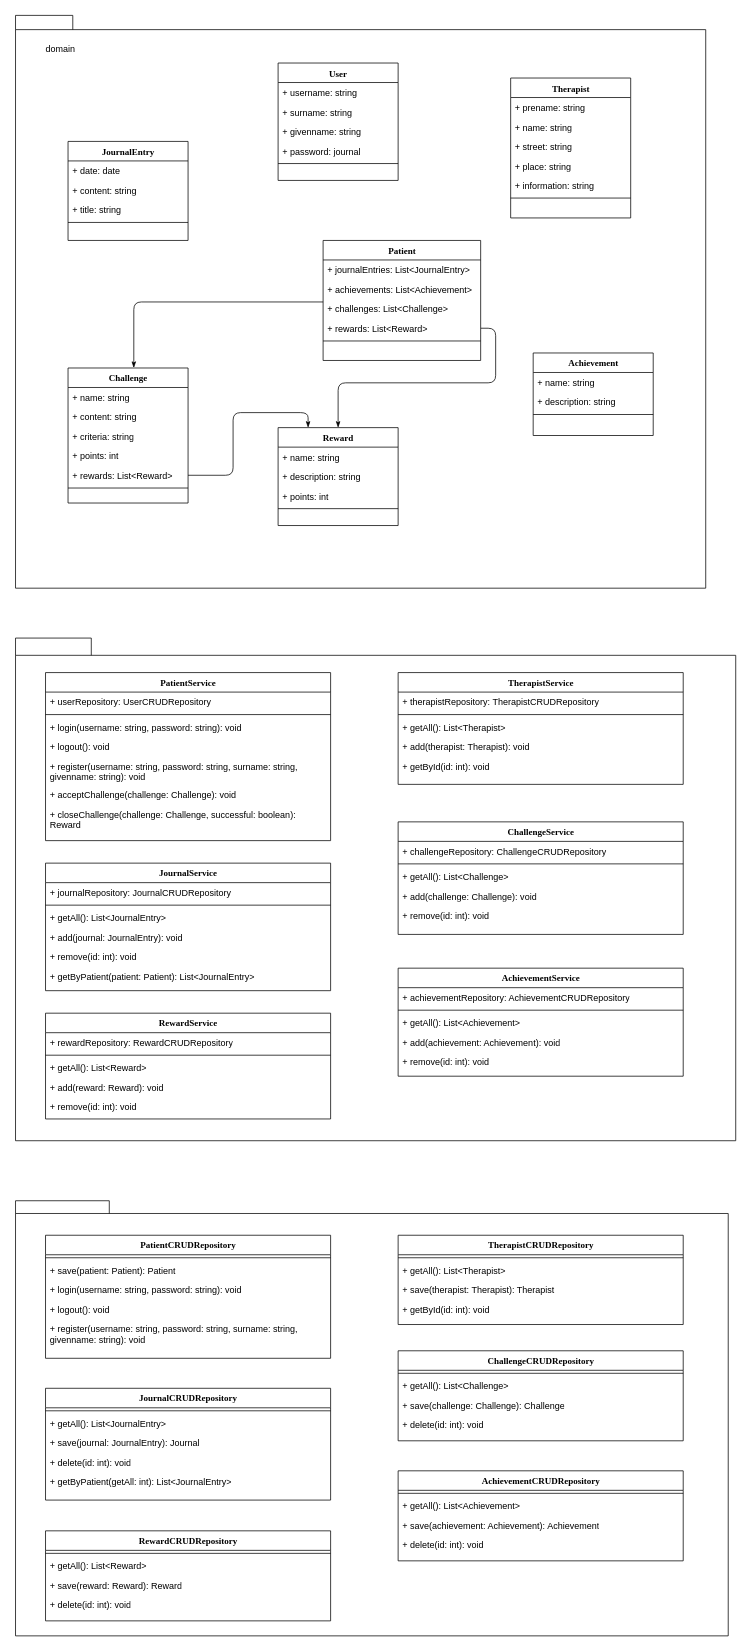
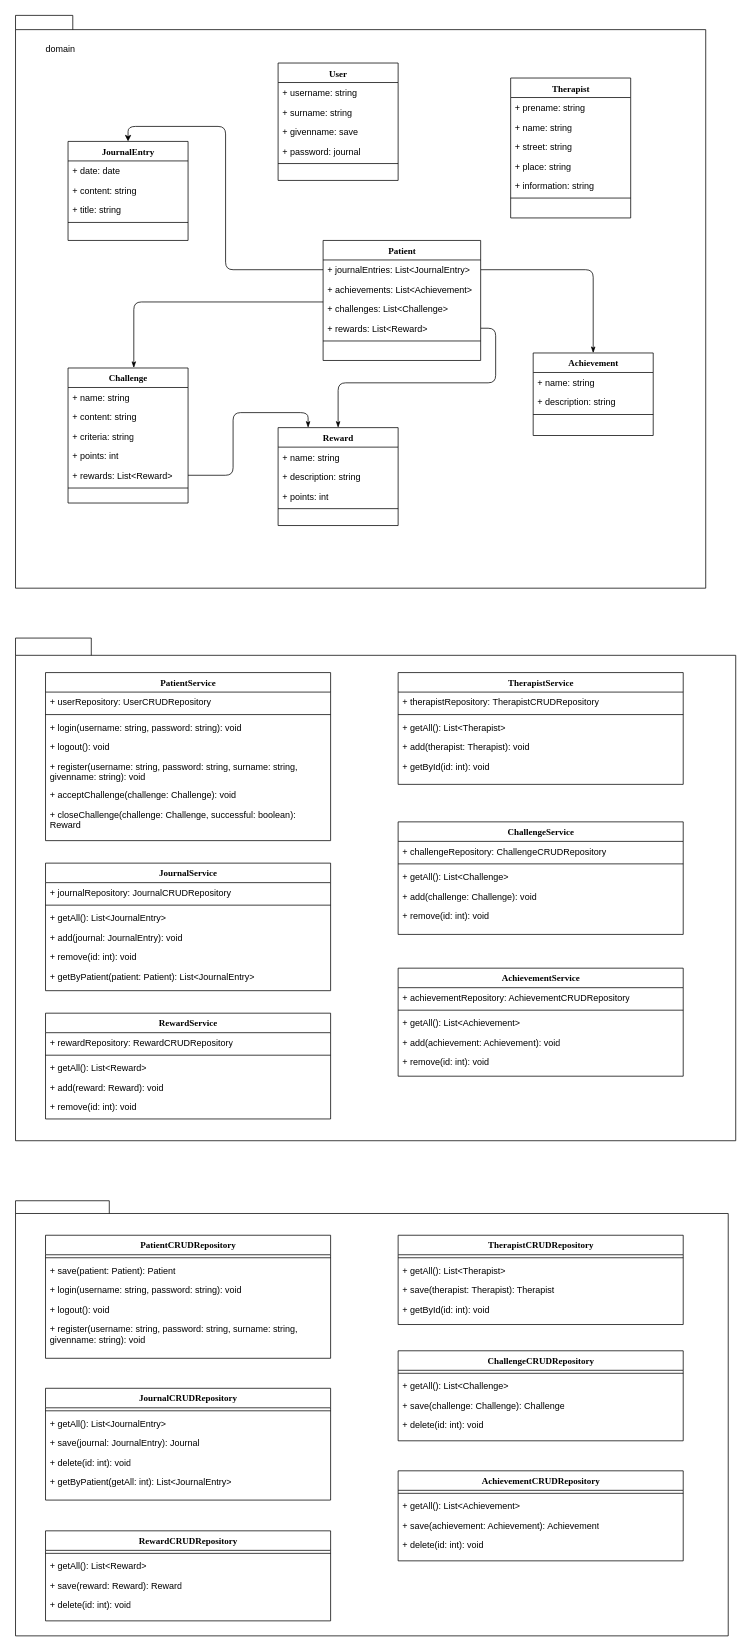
(324, 133) -> (321, 133)
none -> (225, 195)
none -> (572, 270)
